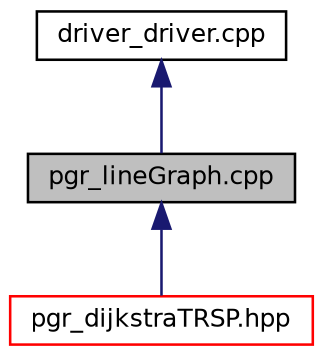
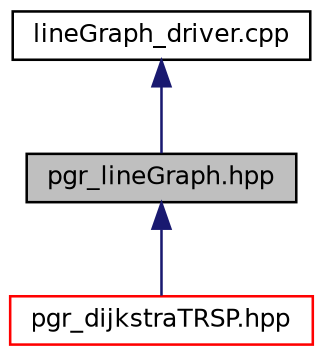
(161, 36) -> (161, 36)
(161, 178) -> (161, 178)
